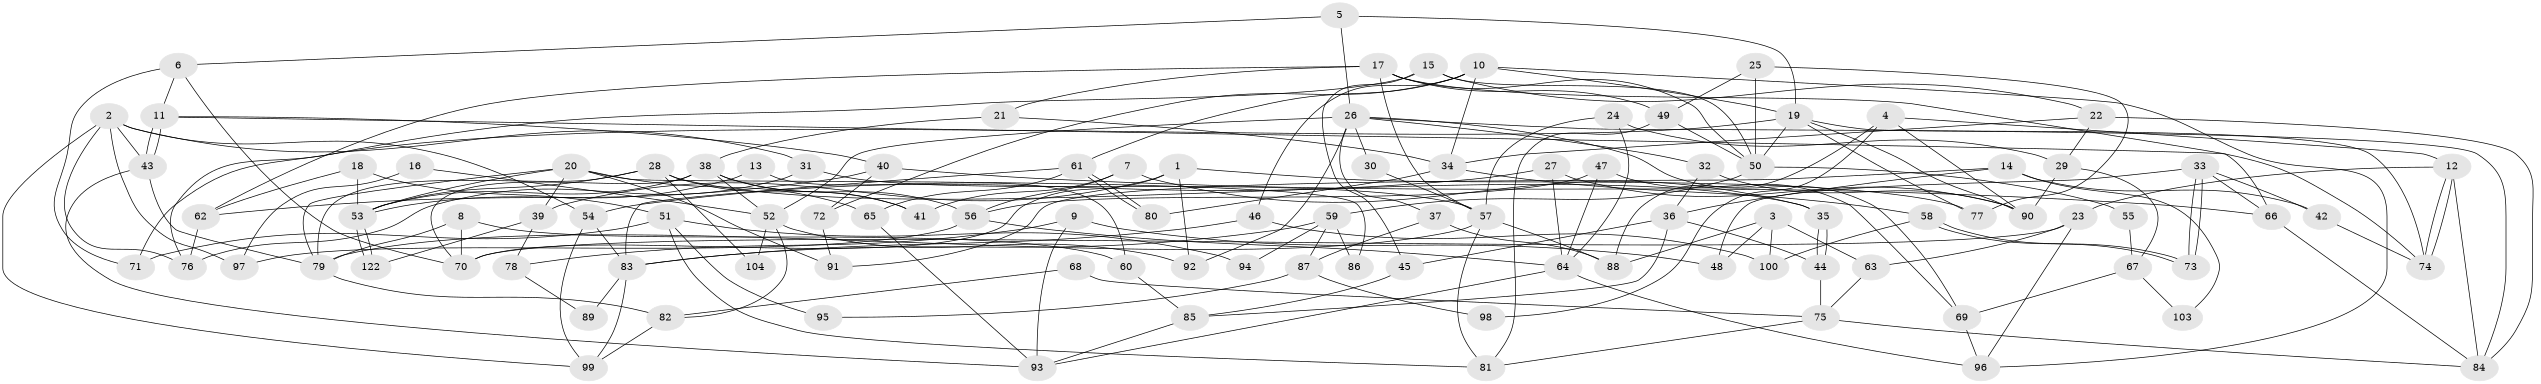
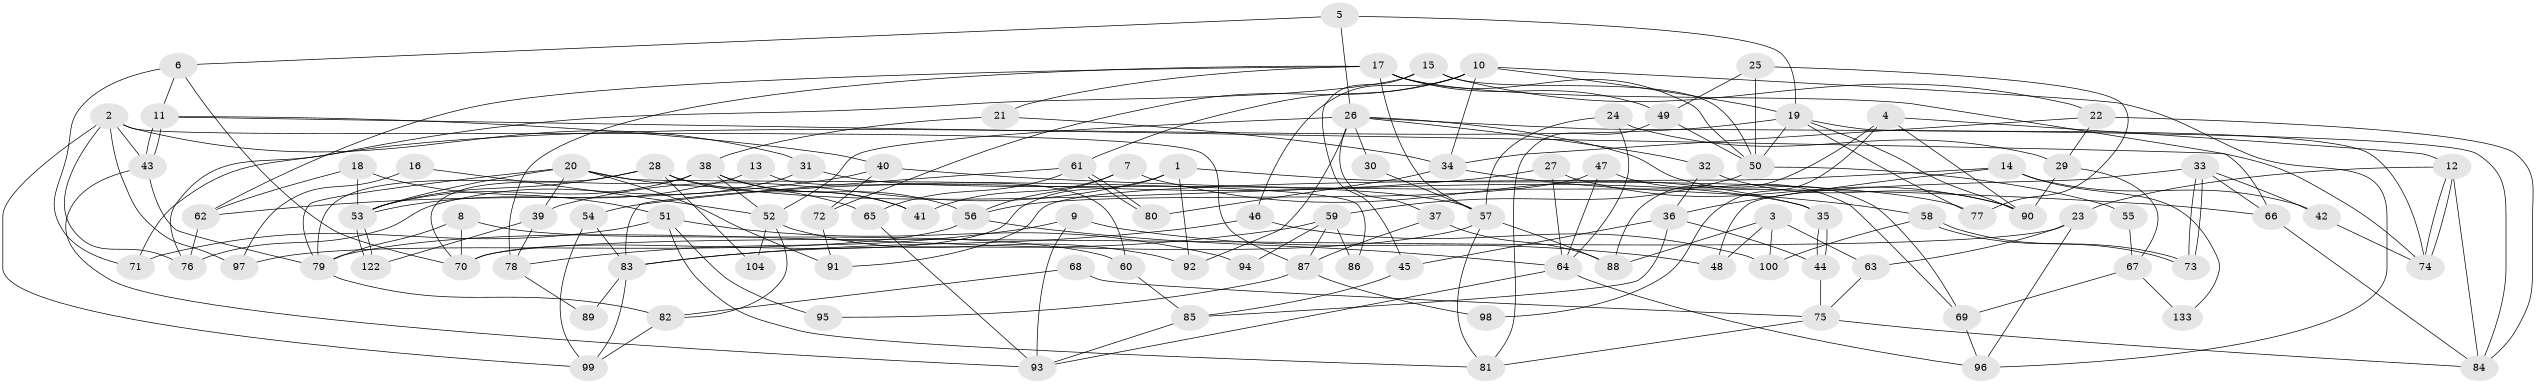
none -> (892, 83)
(342, 142) -> (861, 134)
(2183, 318) -> (2183, 318)
